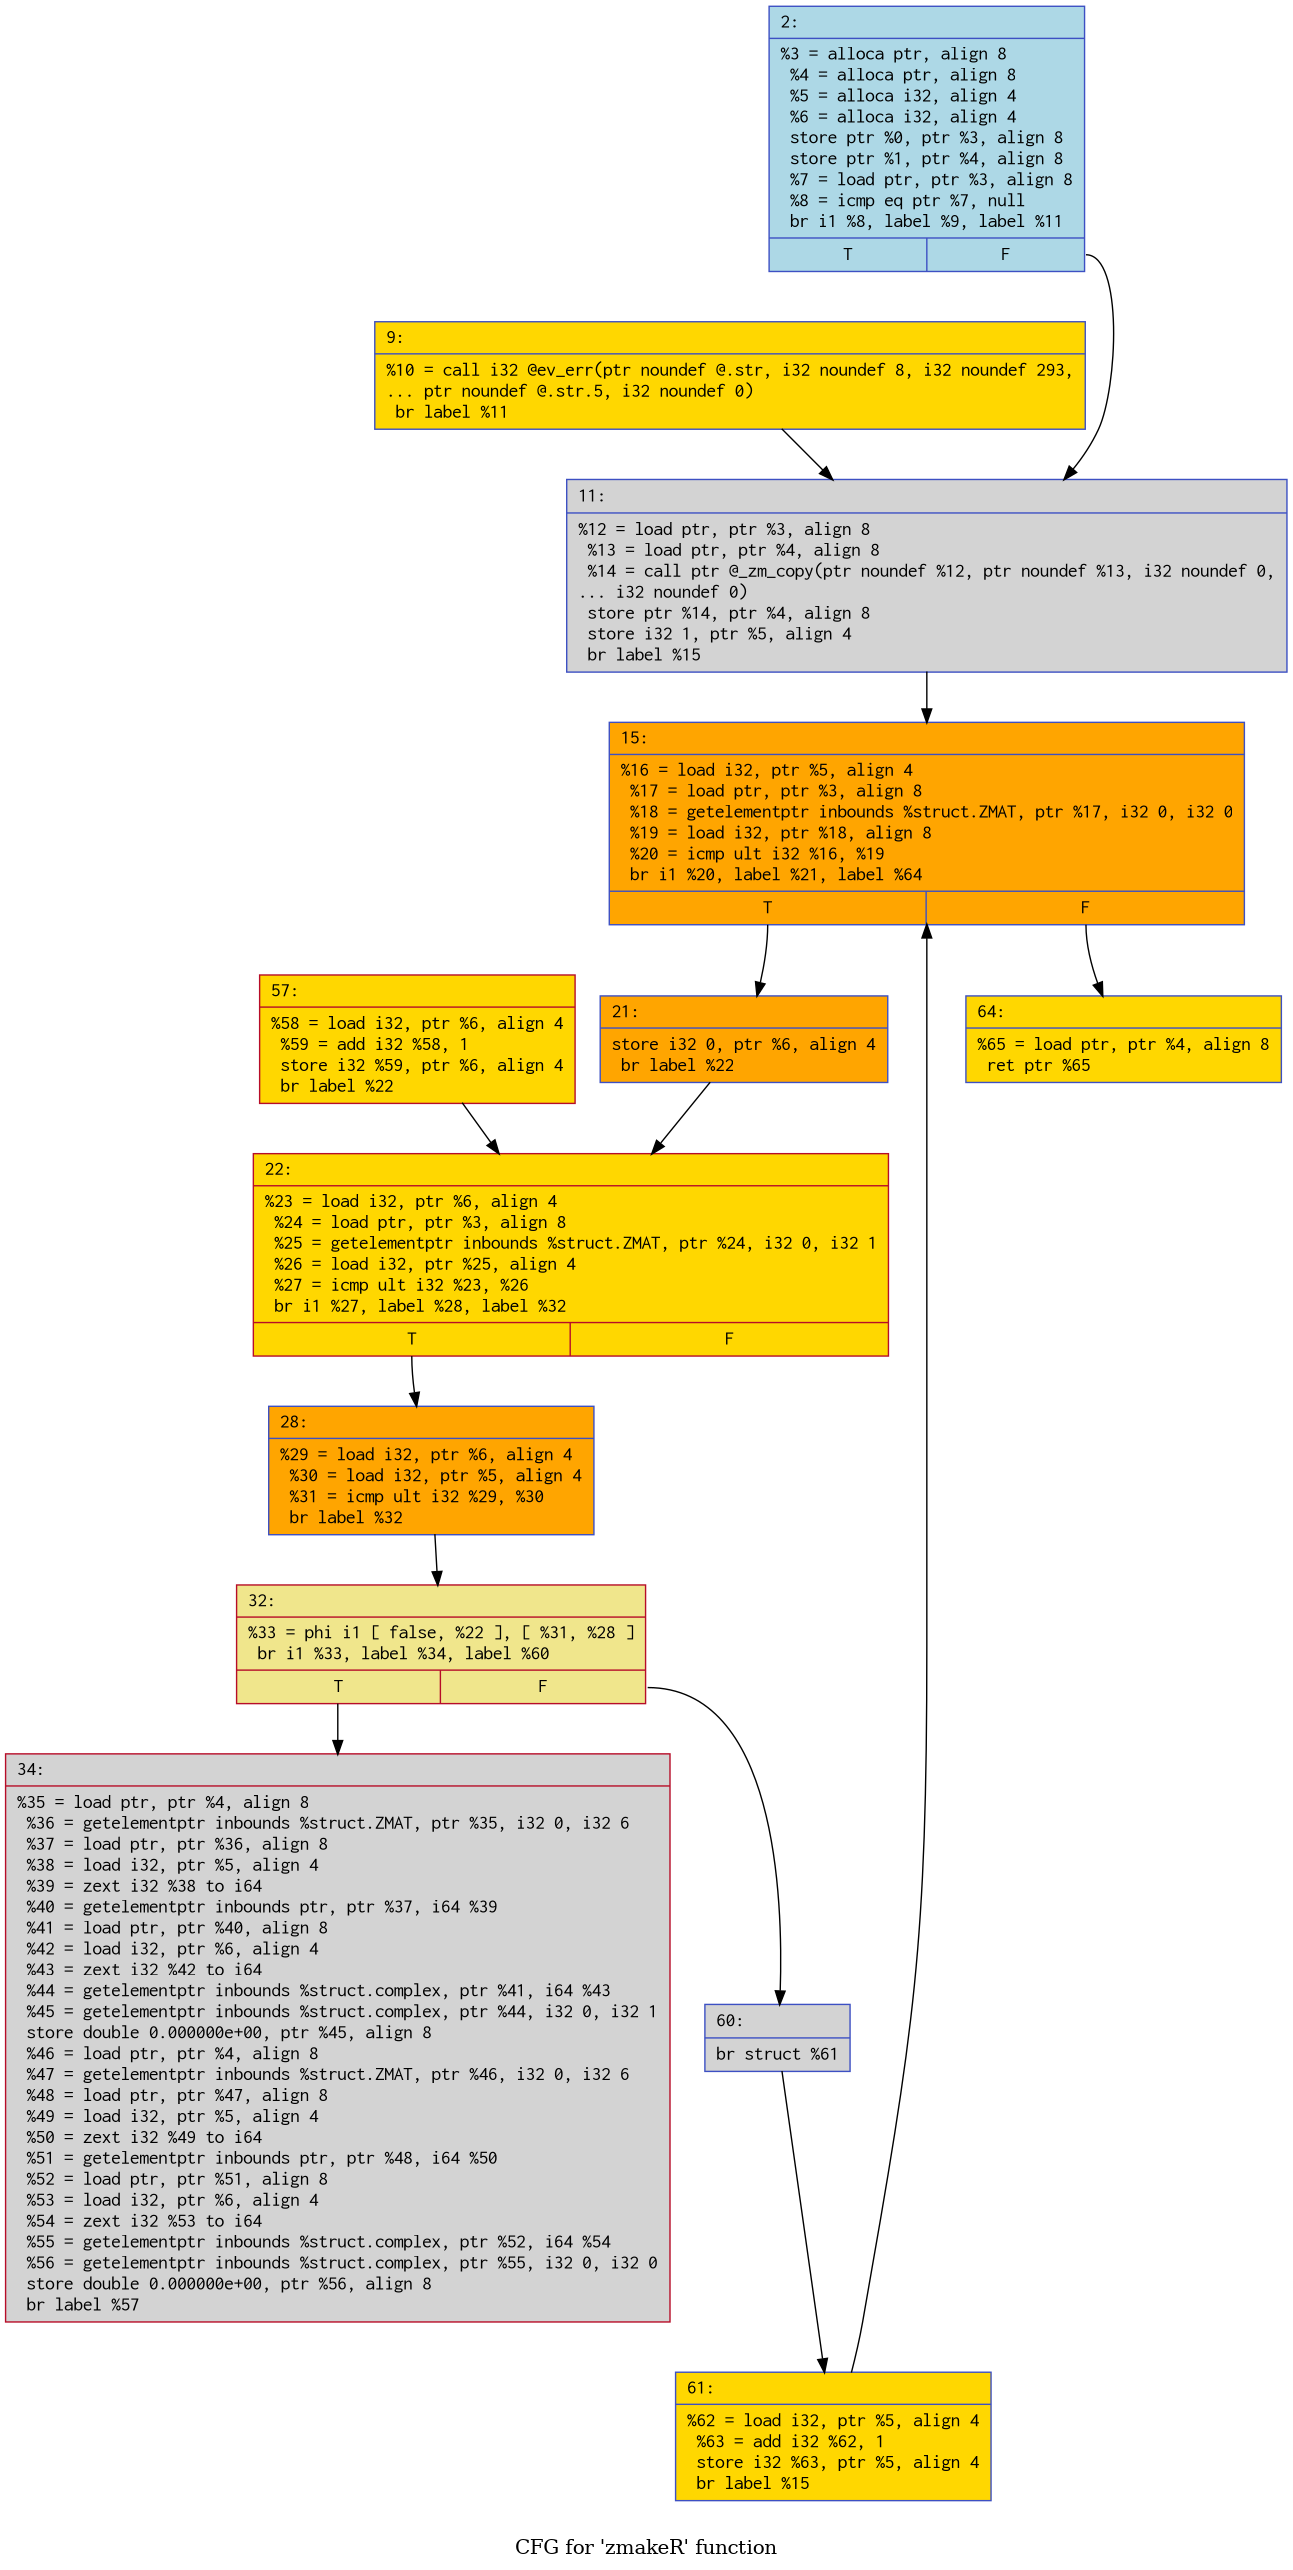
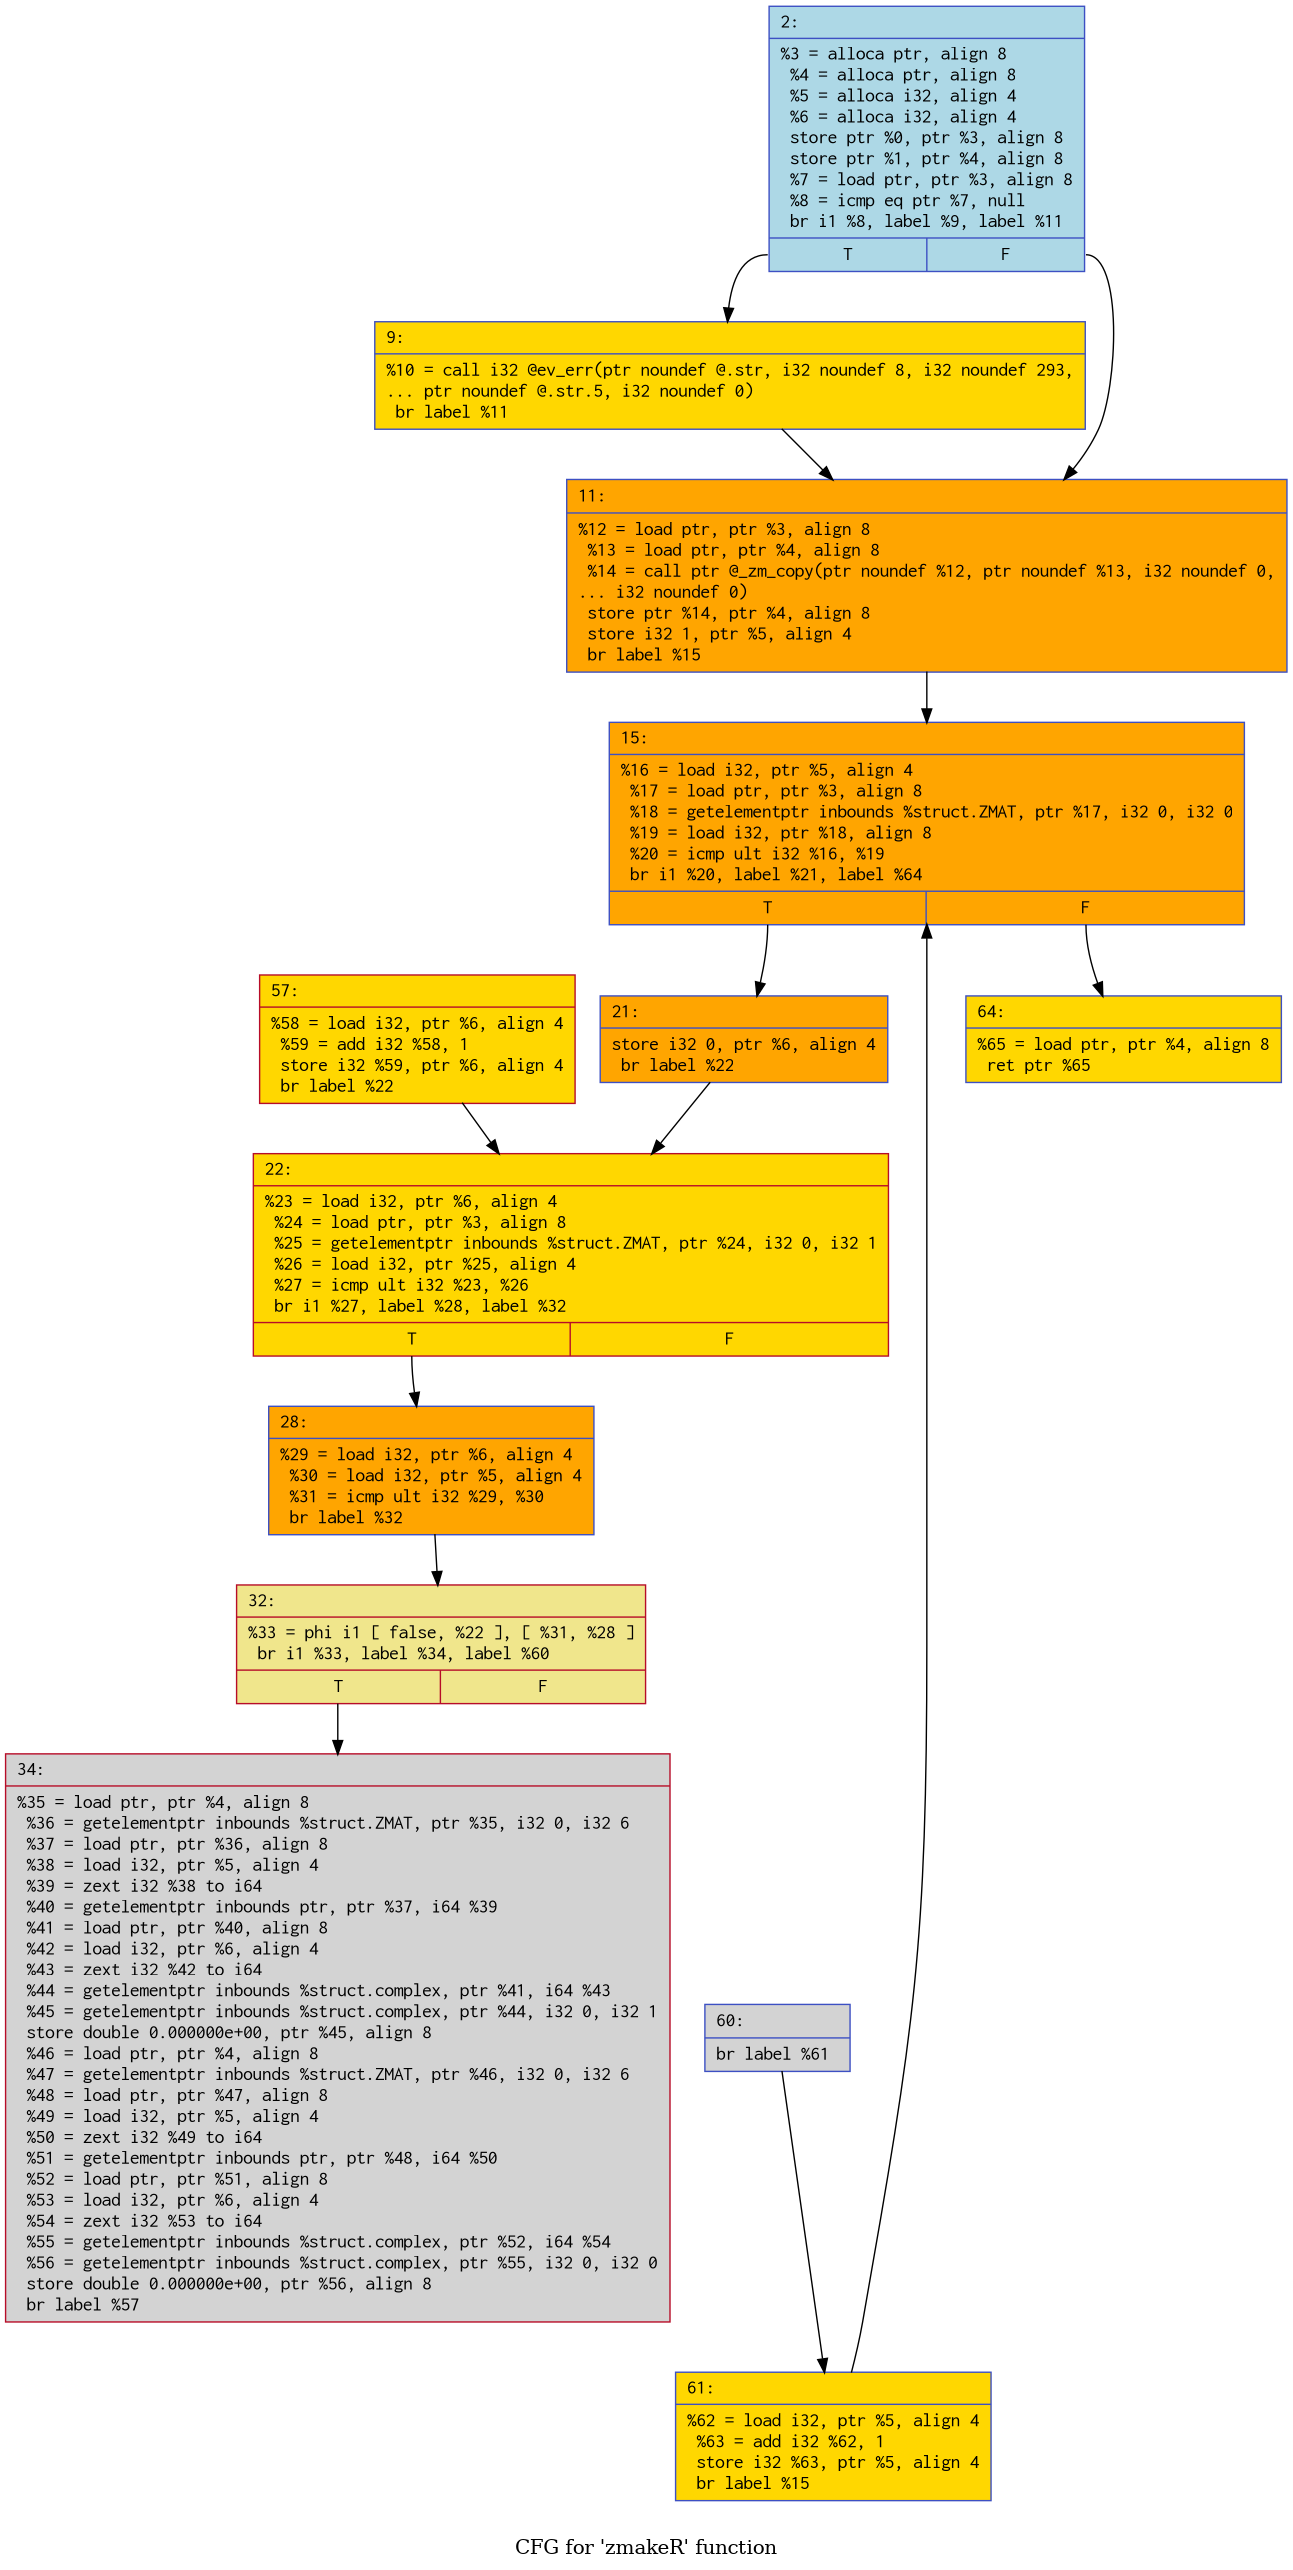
none -> (739, 273)
(927, 576) -> (927, 576)
(764, 1810) -> none
(777, 2054) -> (773, 2054)
